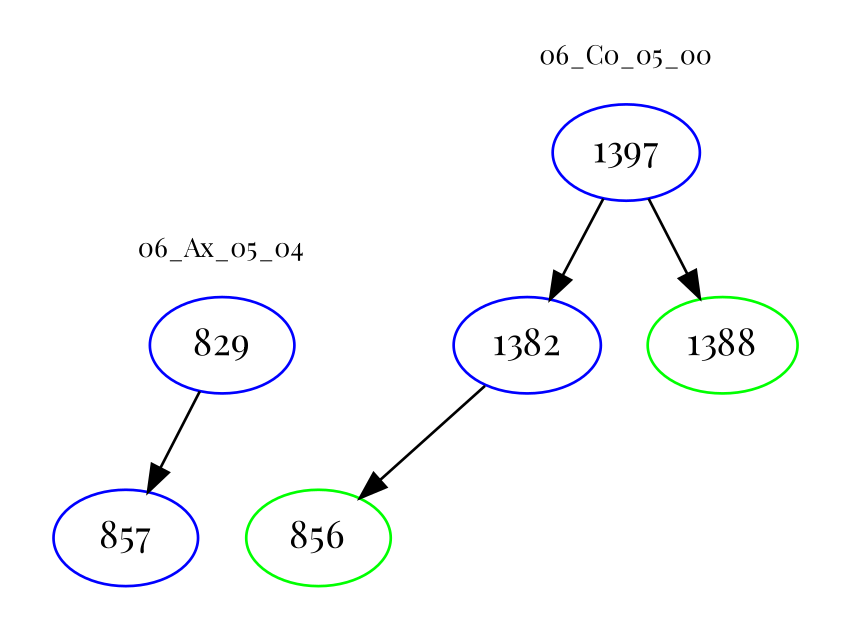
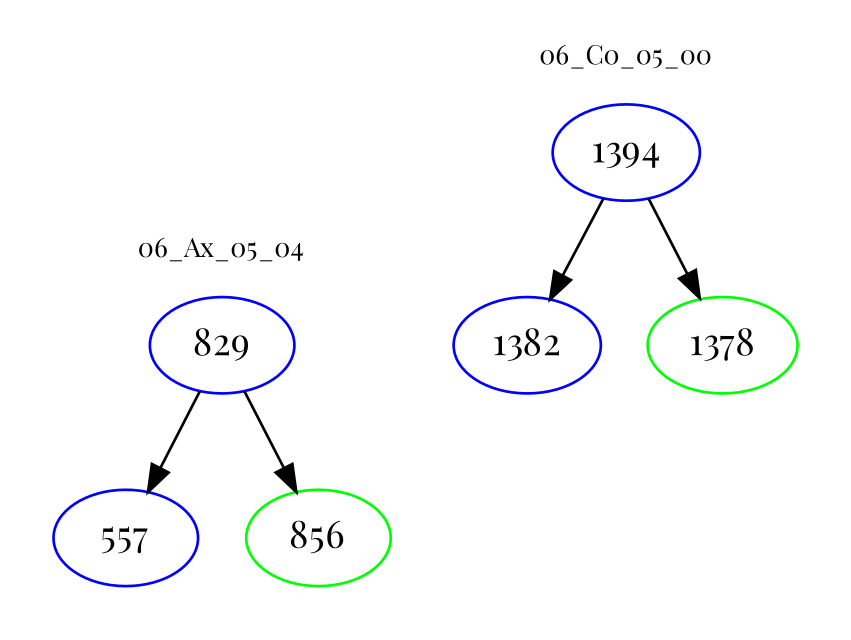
(626, 153) -> (626, 153)
(723, 345) -> (723, 345)
(432, 433) -> (264, 430)
(126, 538) -> (126, 538)
